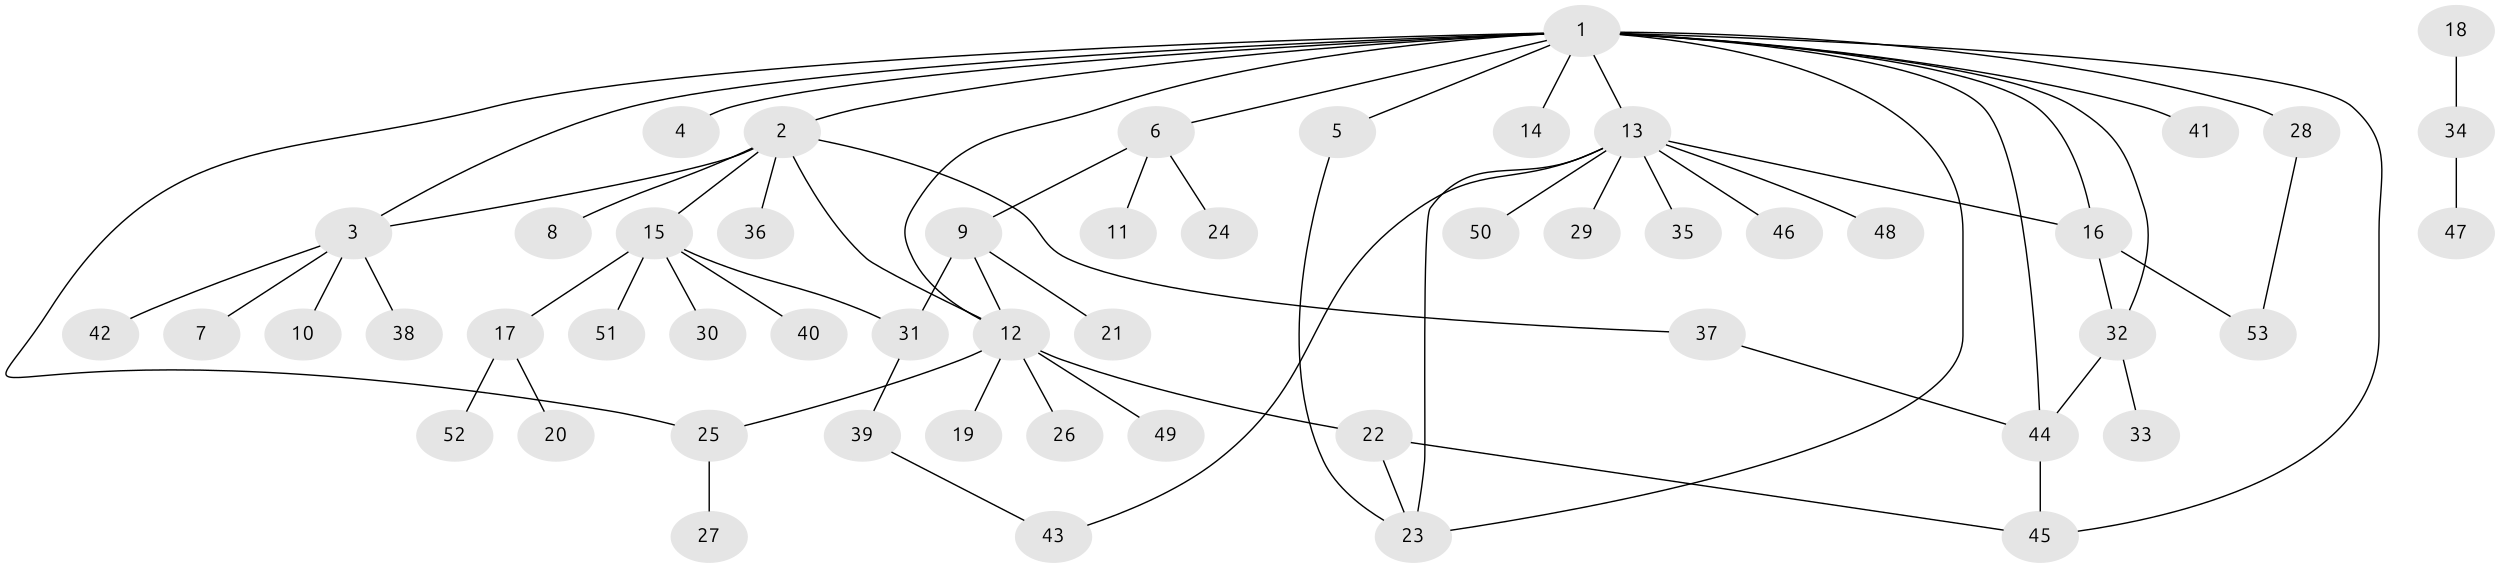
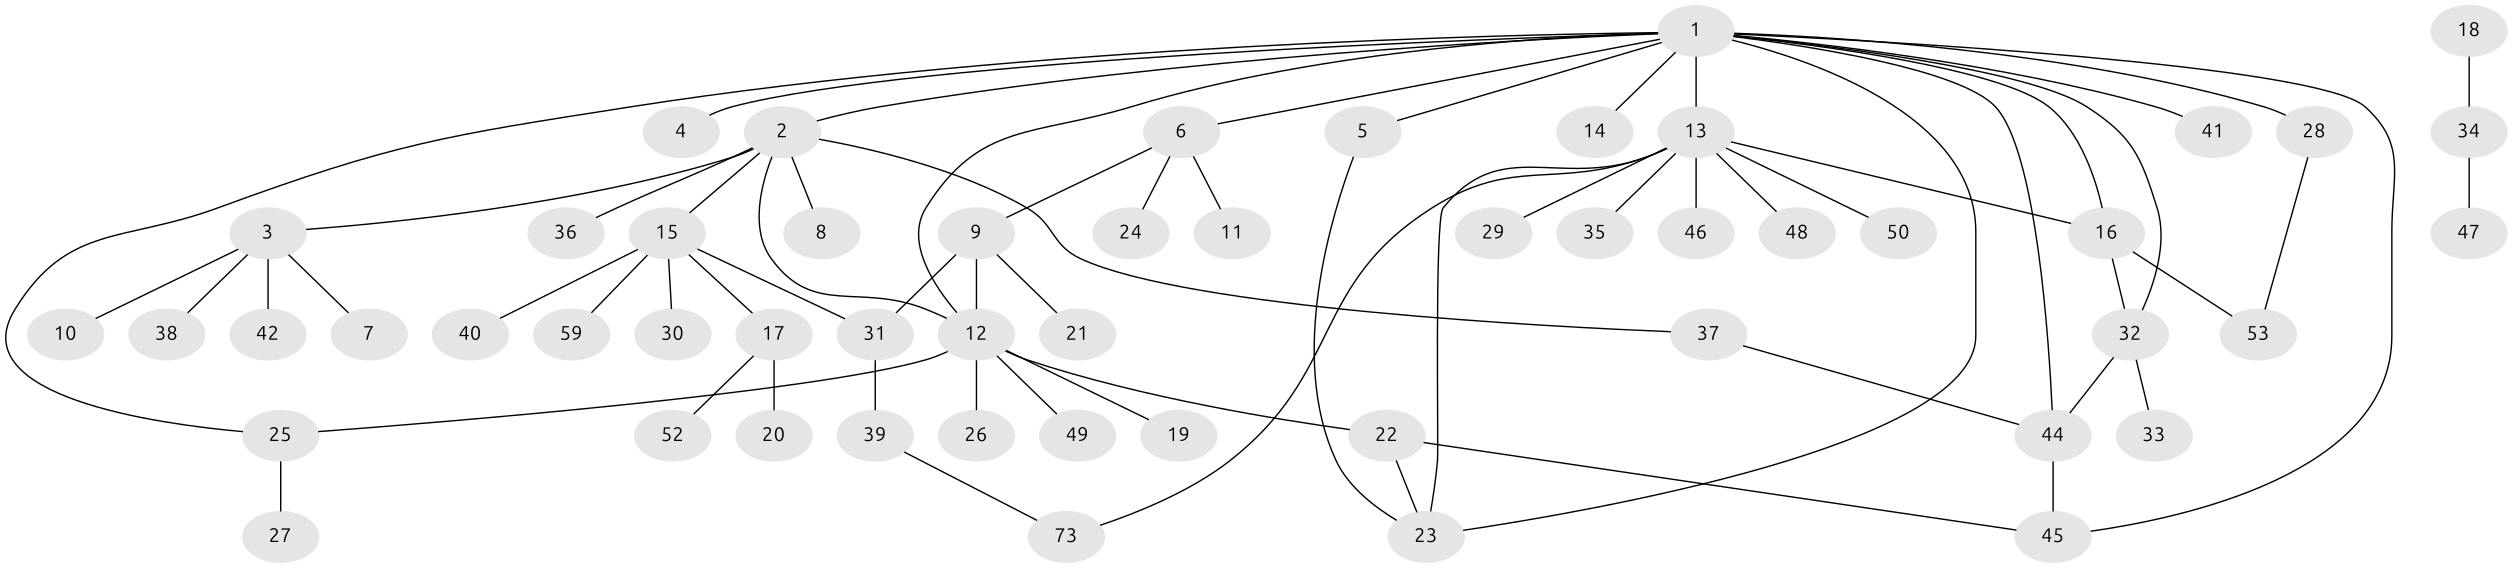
(891, 71) -> none
(607, 335) -> (572, 335)
(1054, 537) -> (1066, 537)
